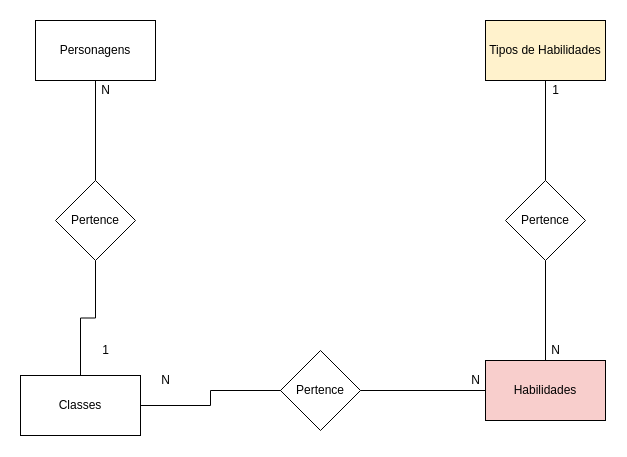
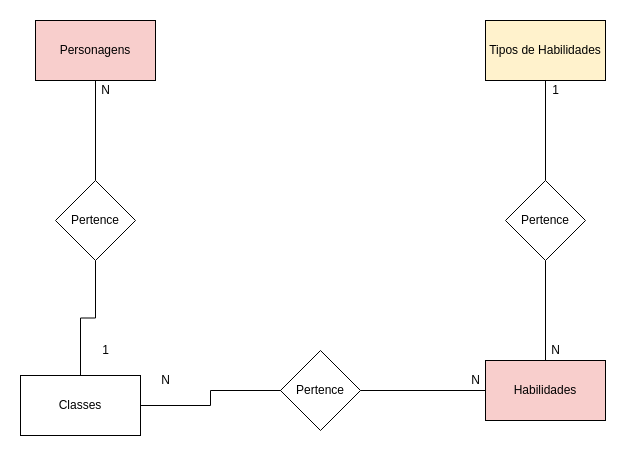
(96, 51) -> (96, 51)
